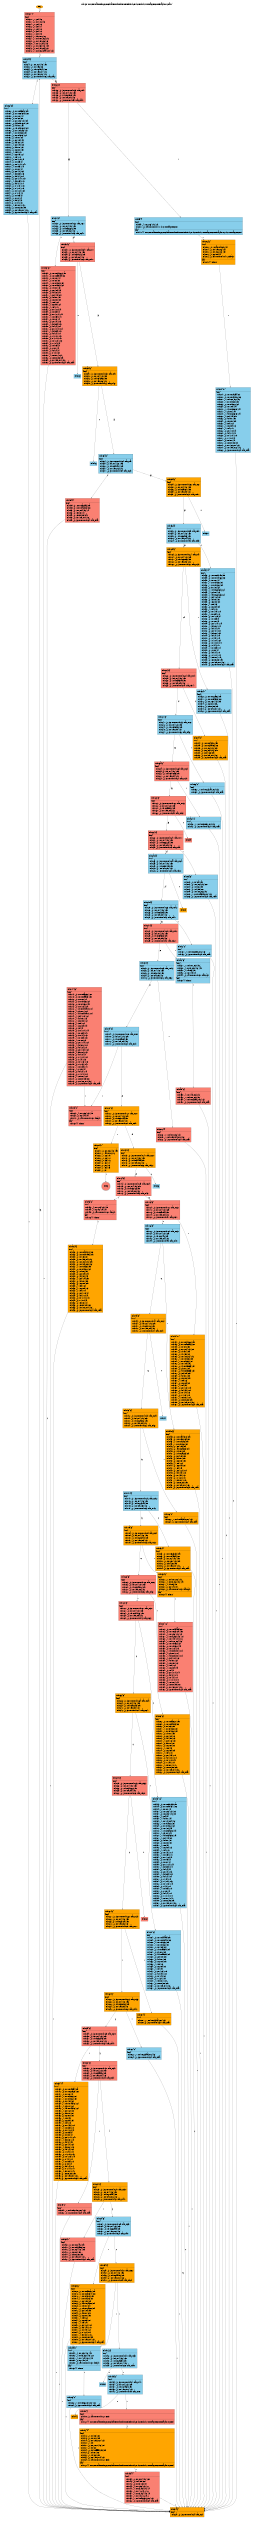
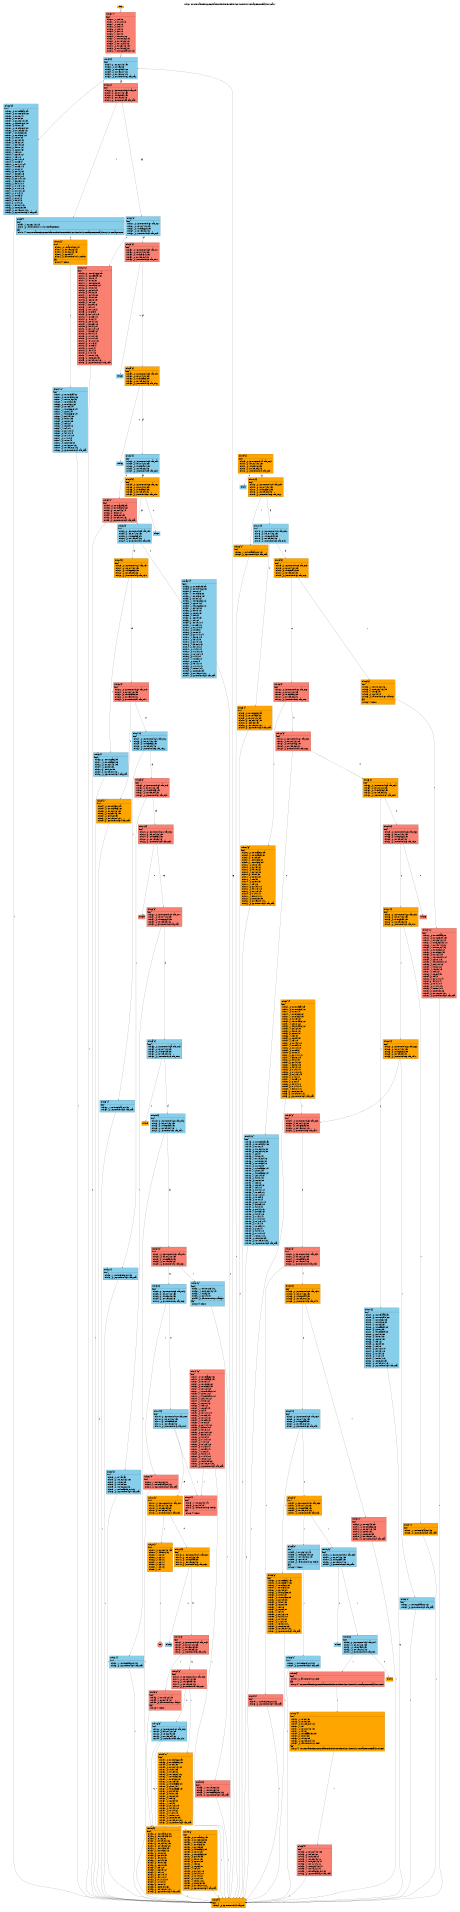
(106, 1186) -> (160, 1645)
(155, 1278) -> (151, 1782)
(80, 2063) -> (301, 1106)
